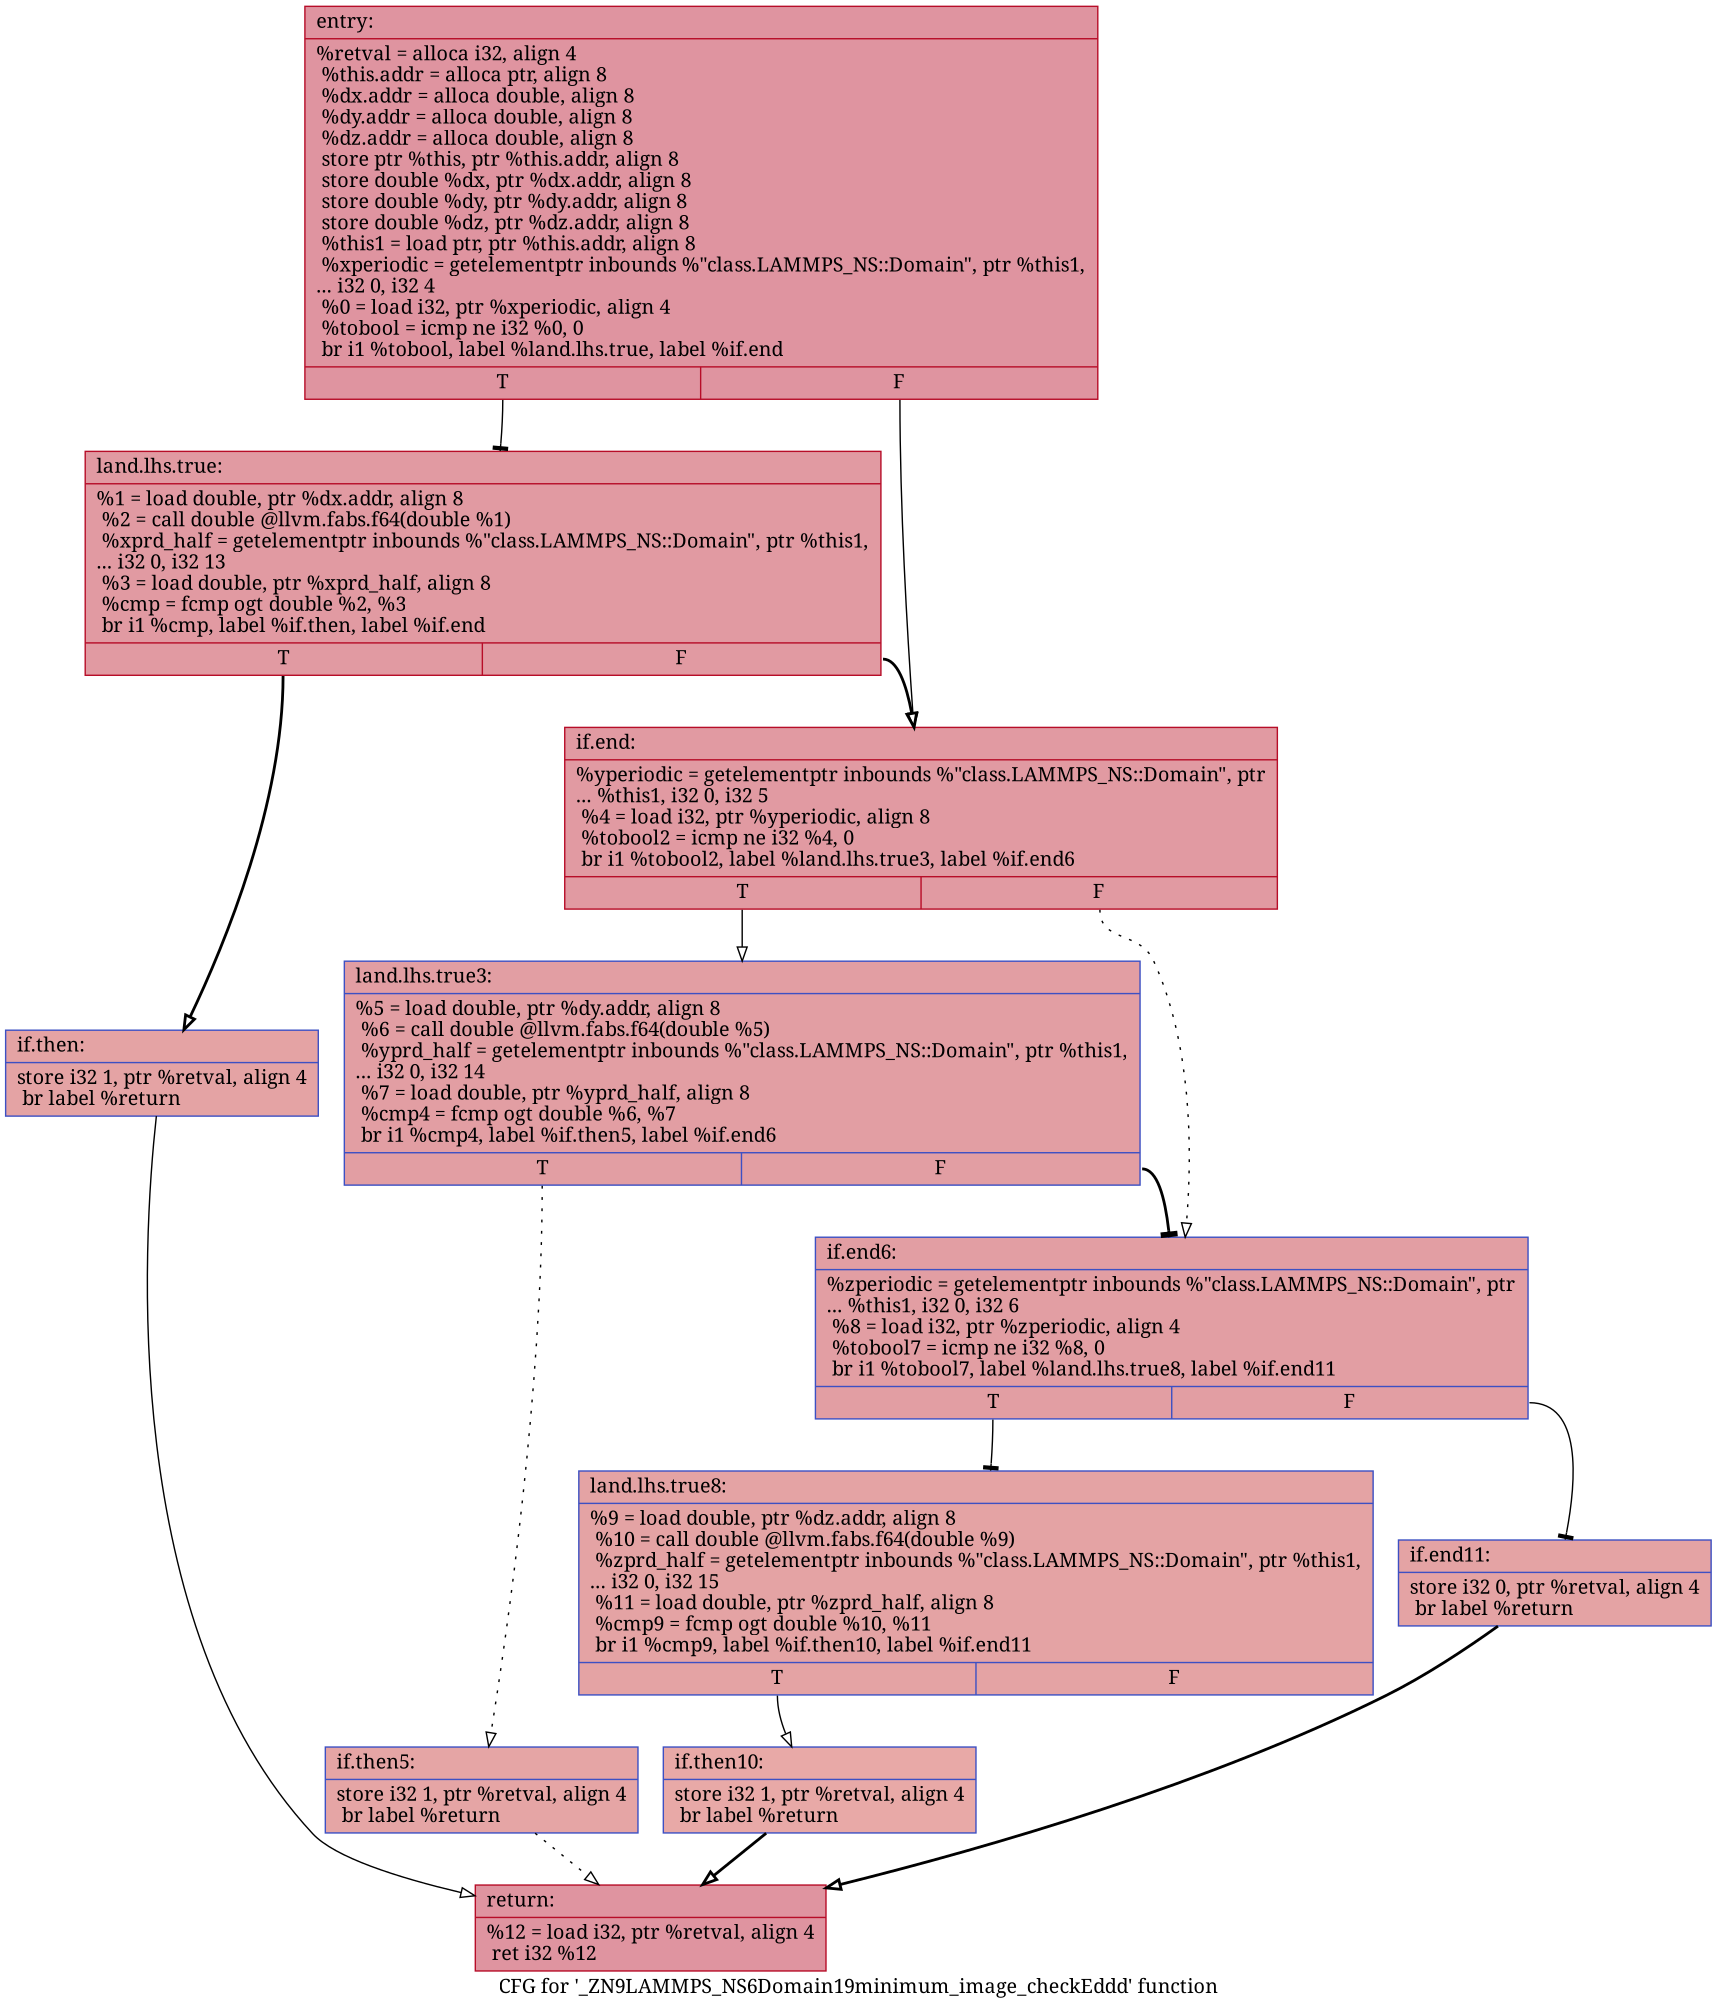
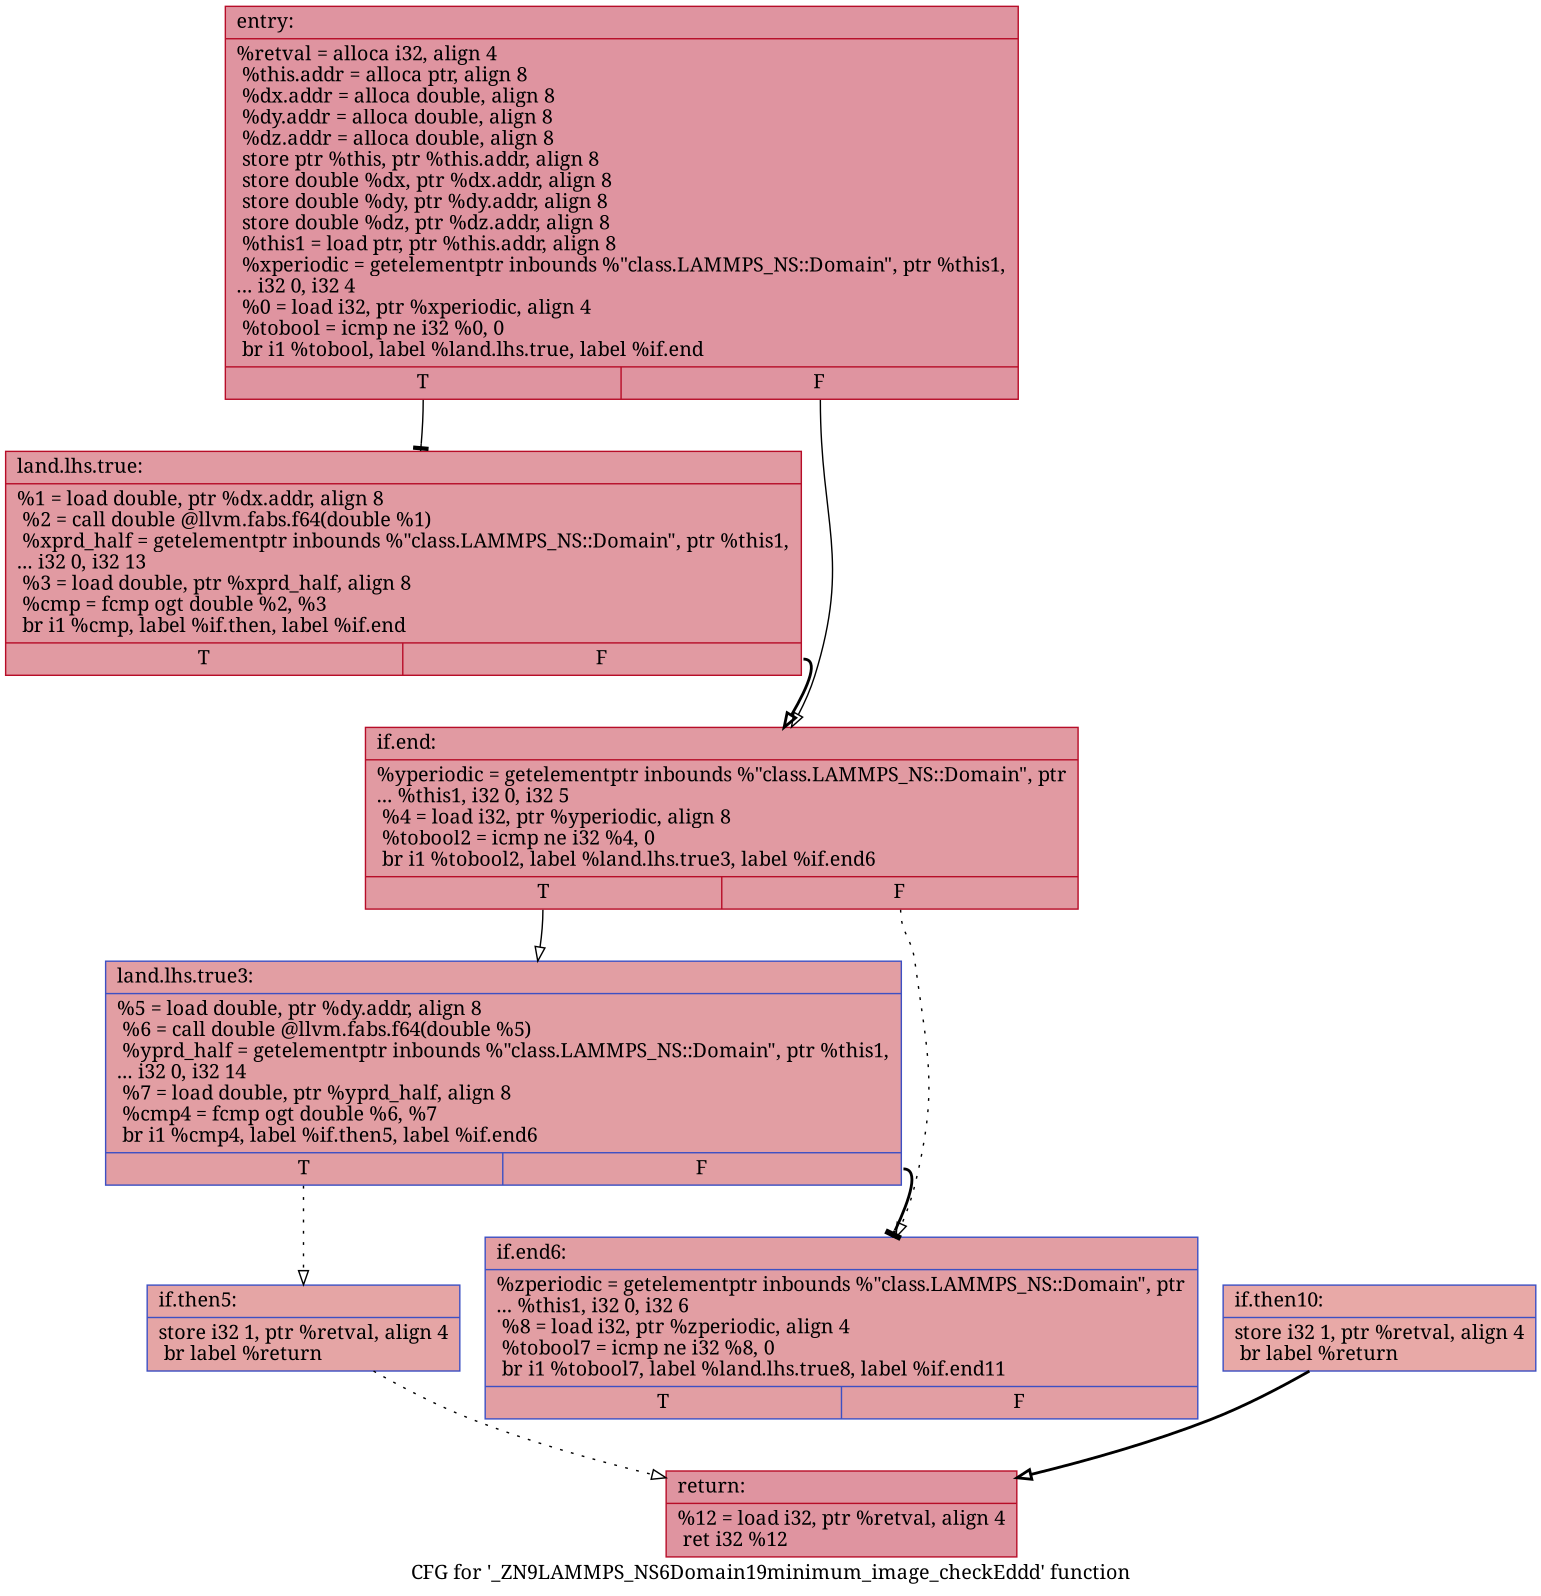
(162, 1073) -> none
(976, 1583) -> none
(1555, 1583) -> none
